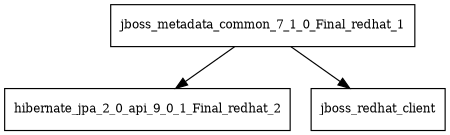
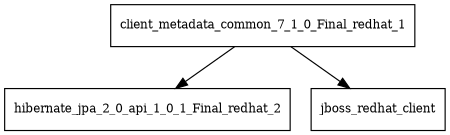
(263, 26) -> (263, 26)
(147, 110) -> (147, 110)
